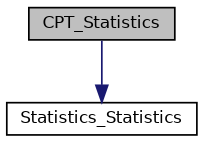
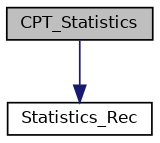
(102, 119) -> (80, 119)
